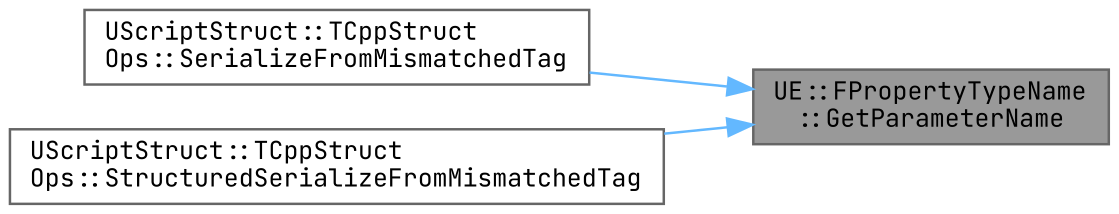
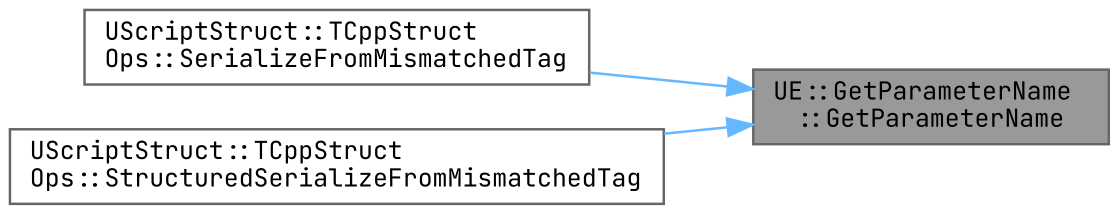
(931, 107) -> (931, 107)
